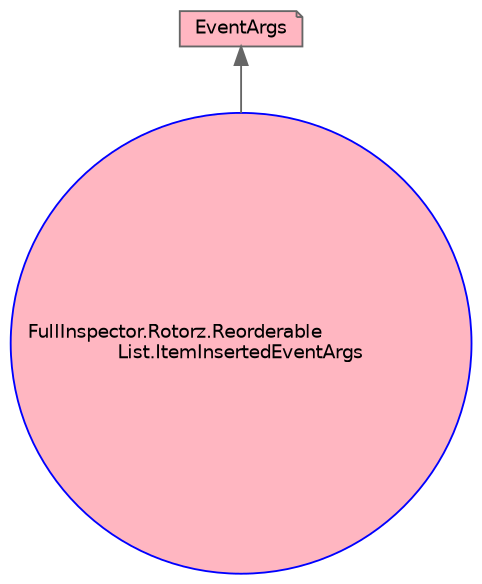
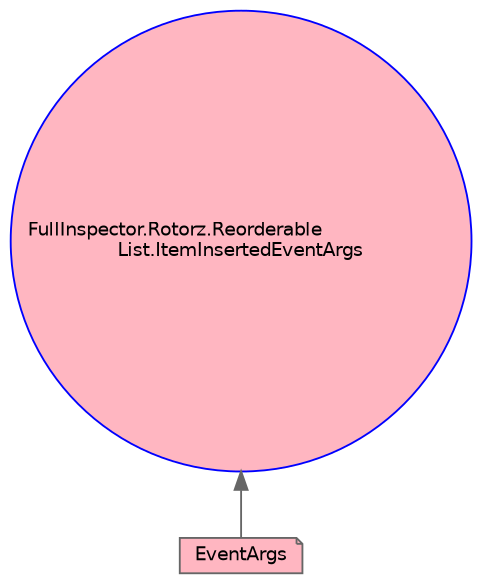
(241, 89) -> (241, 514)
